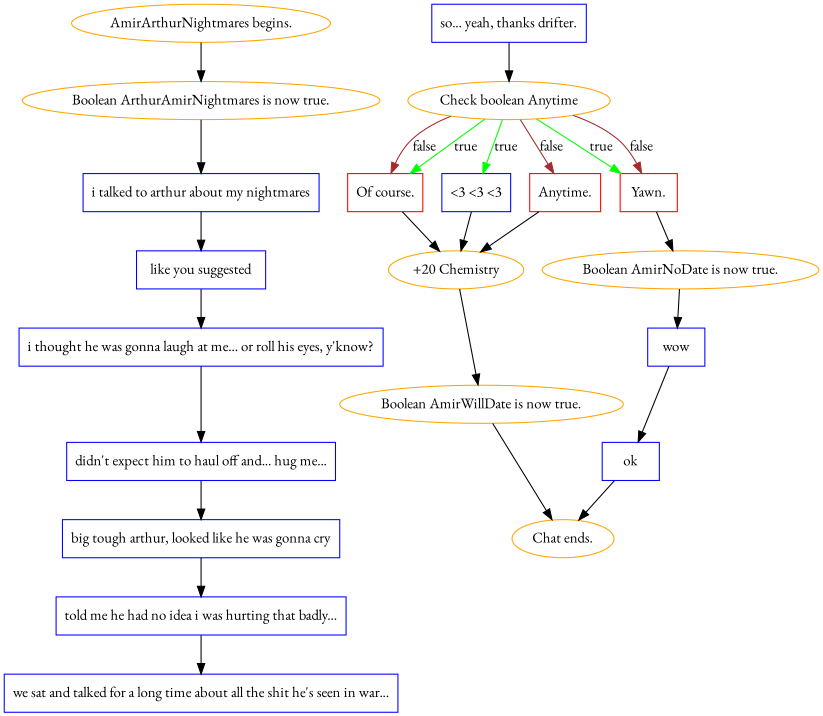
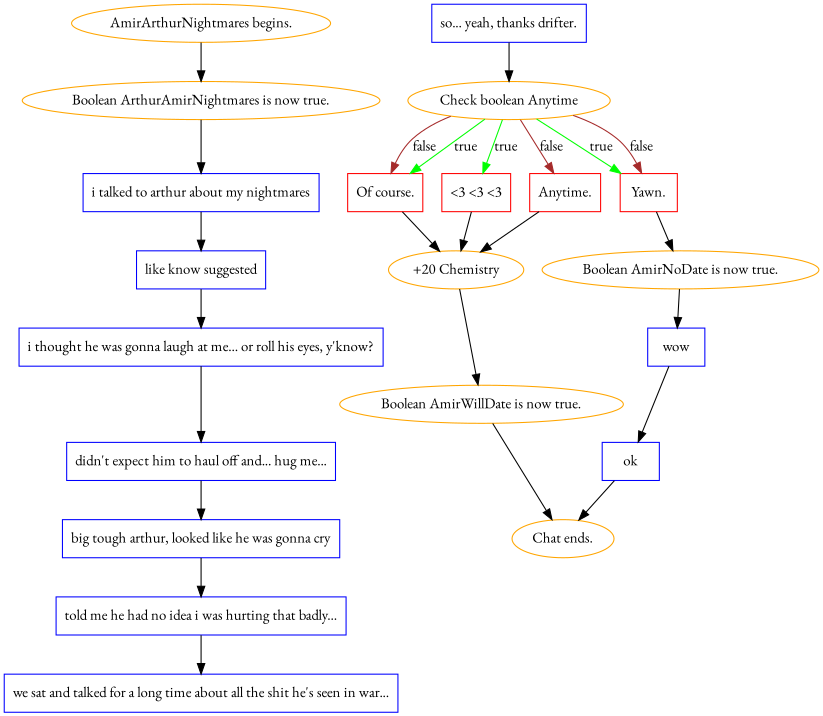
(476, 193) -> (476, 193)
(201, 270) -> (201, 270)
